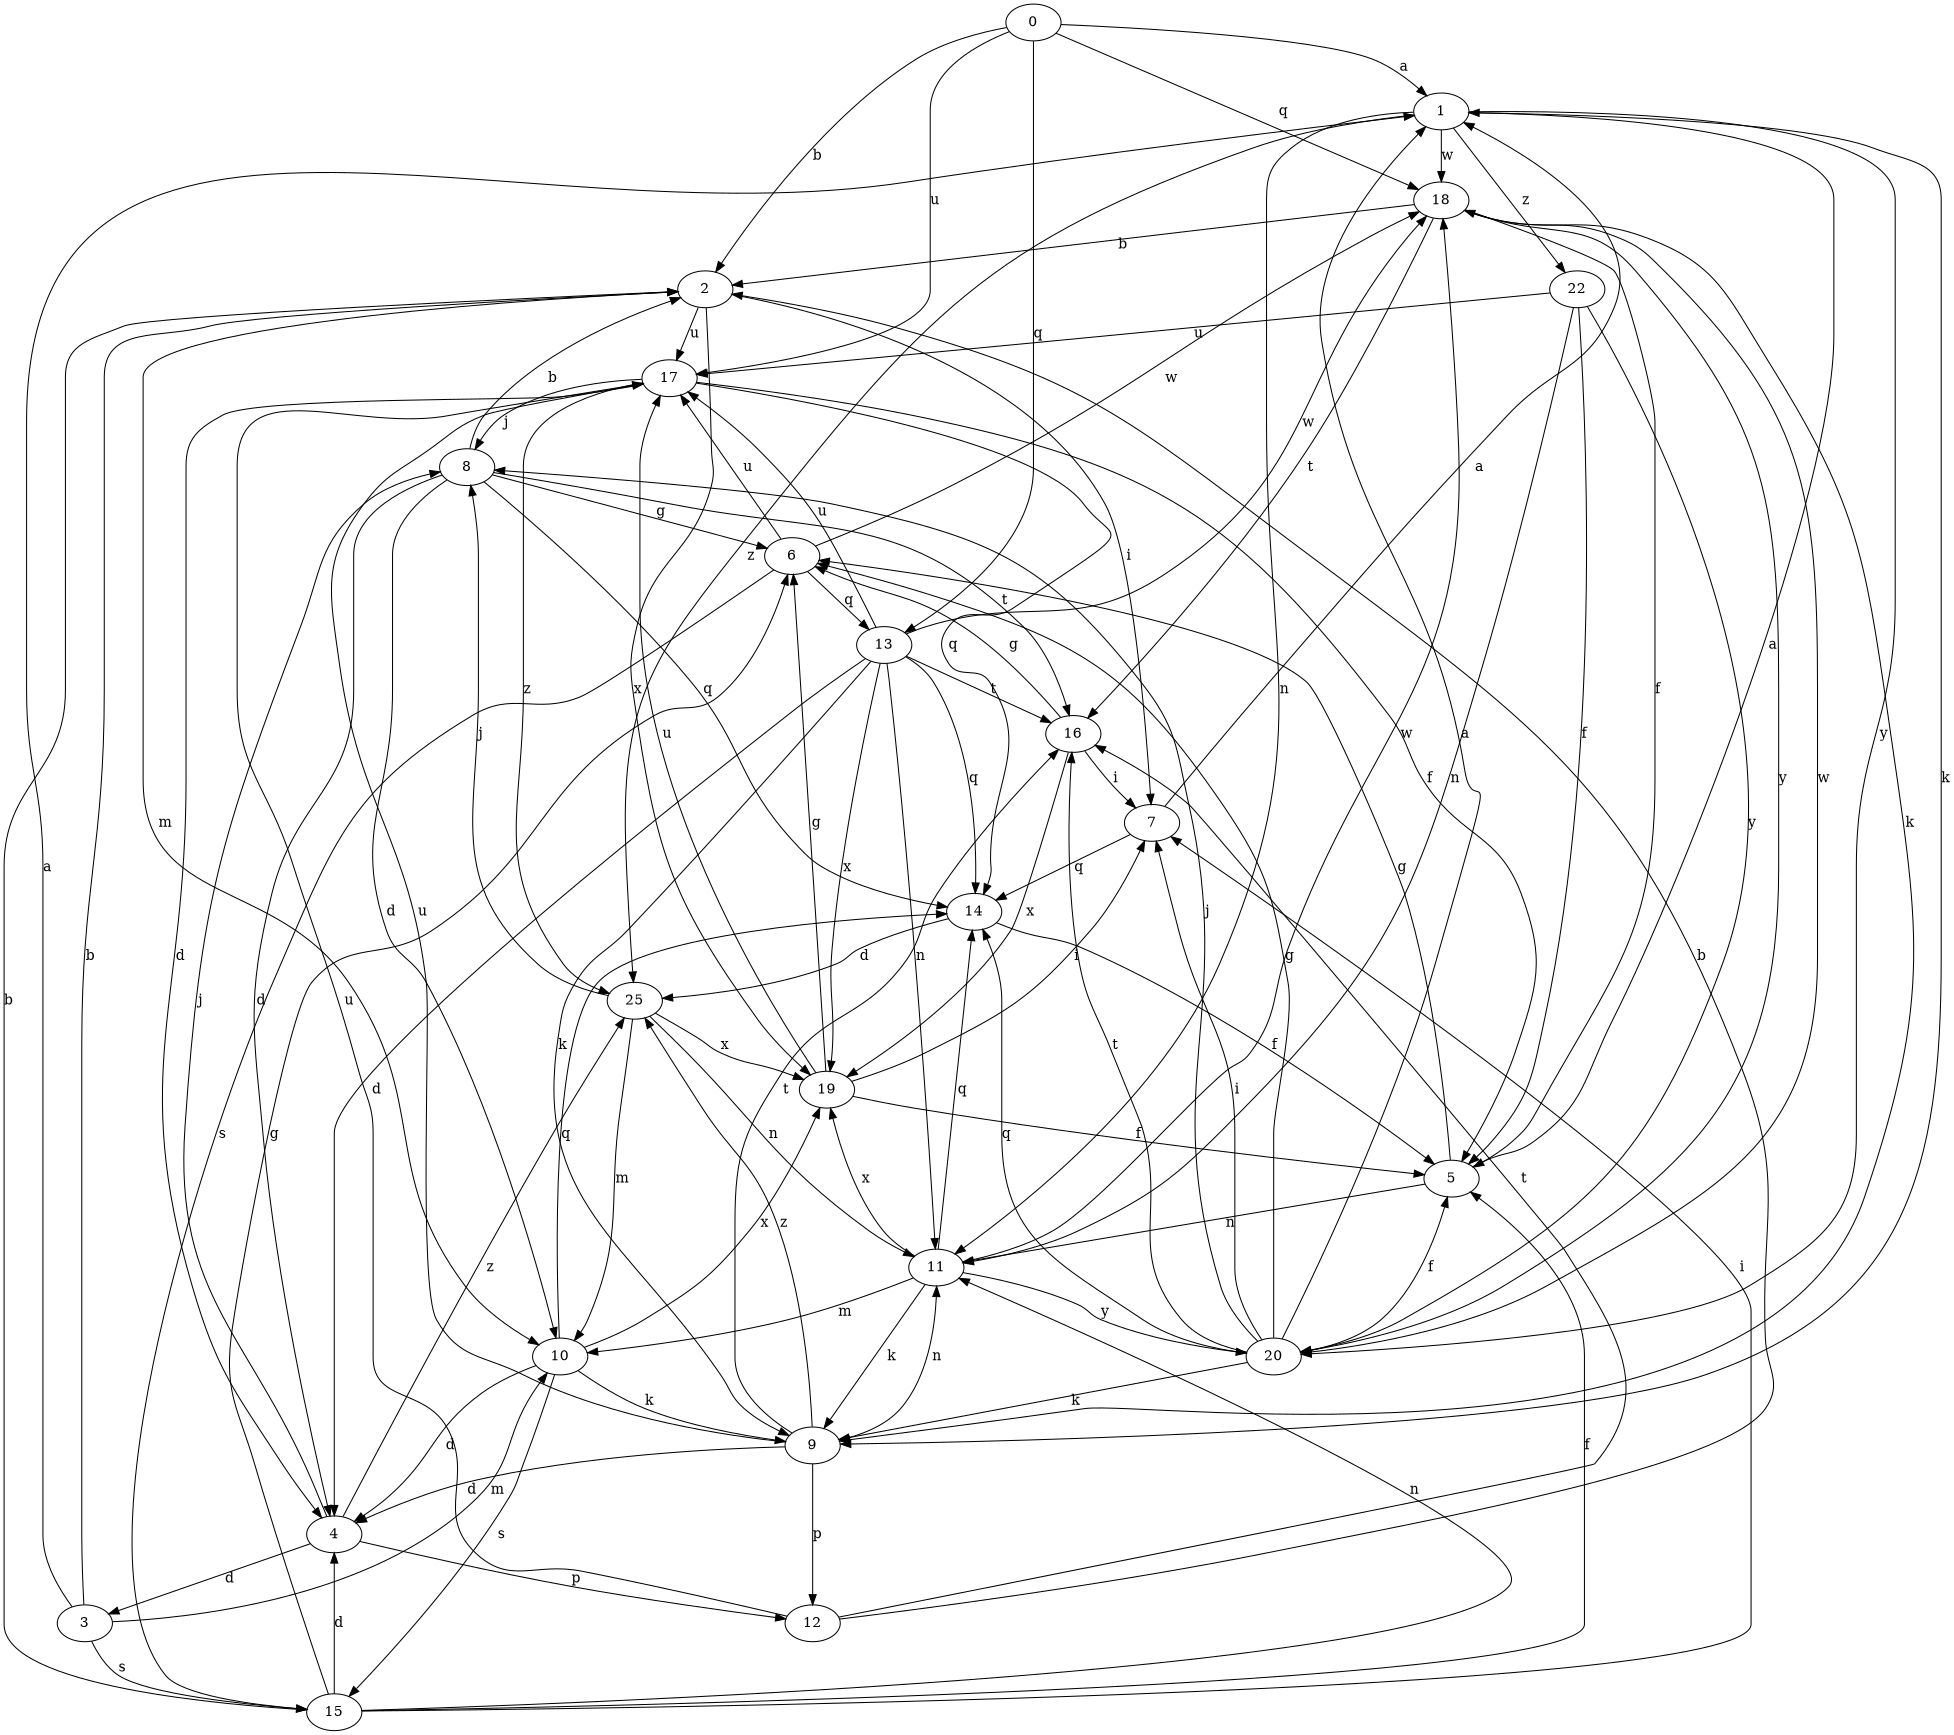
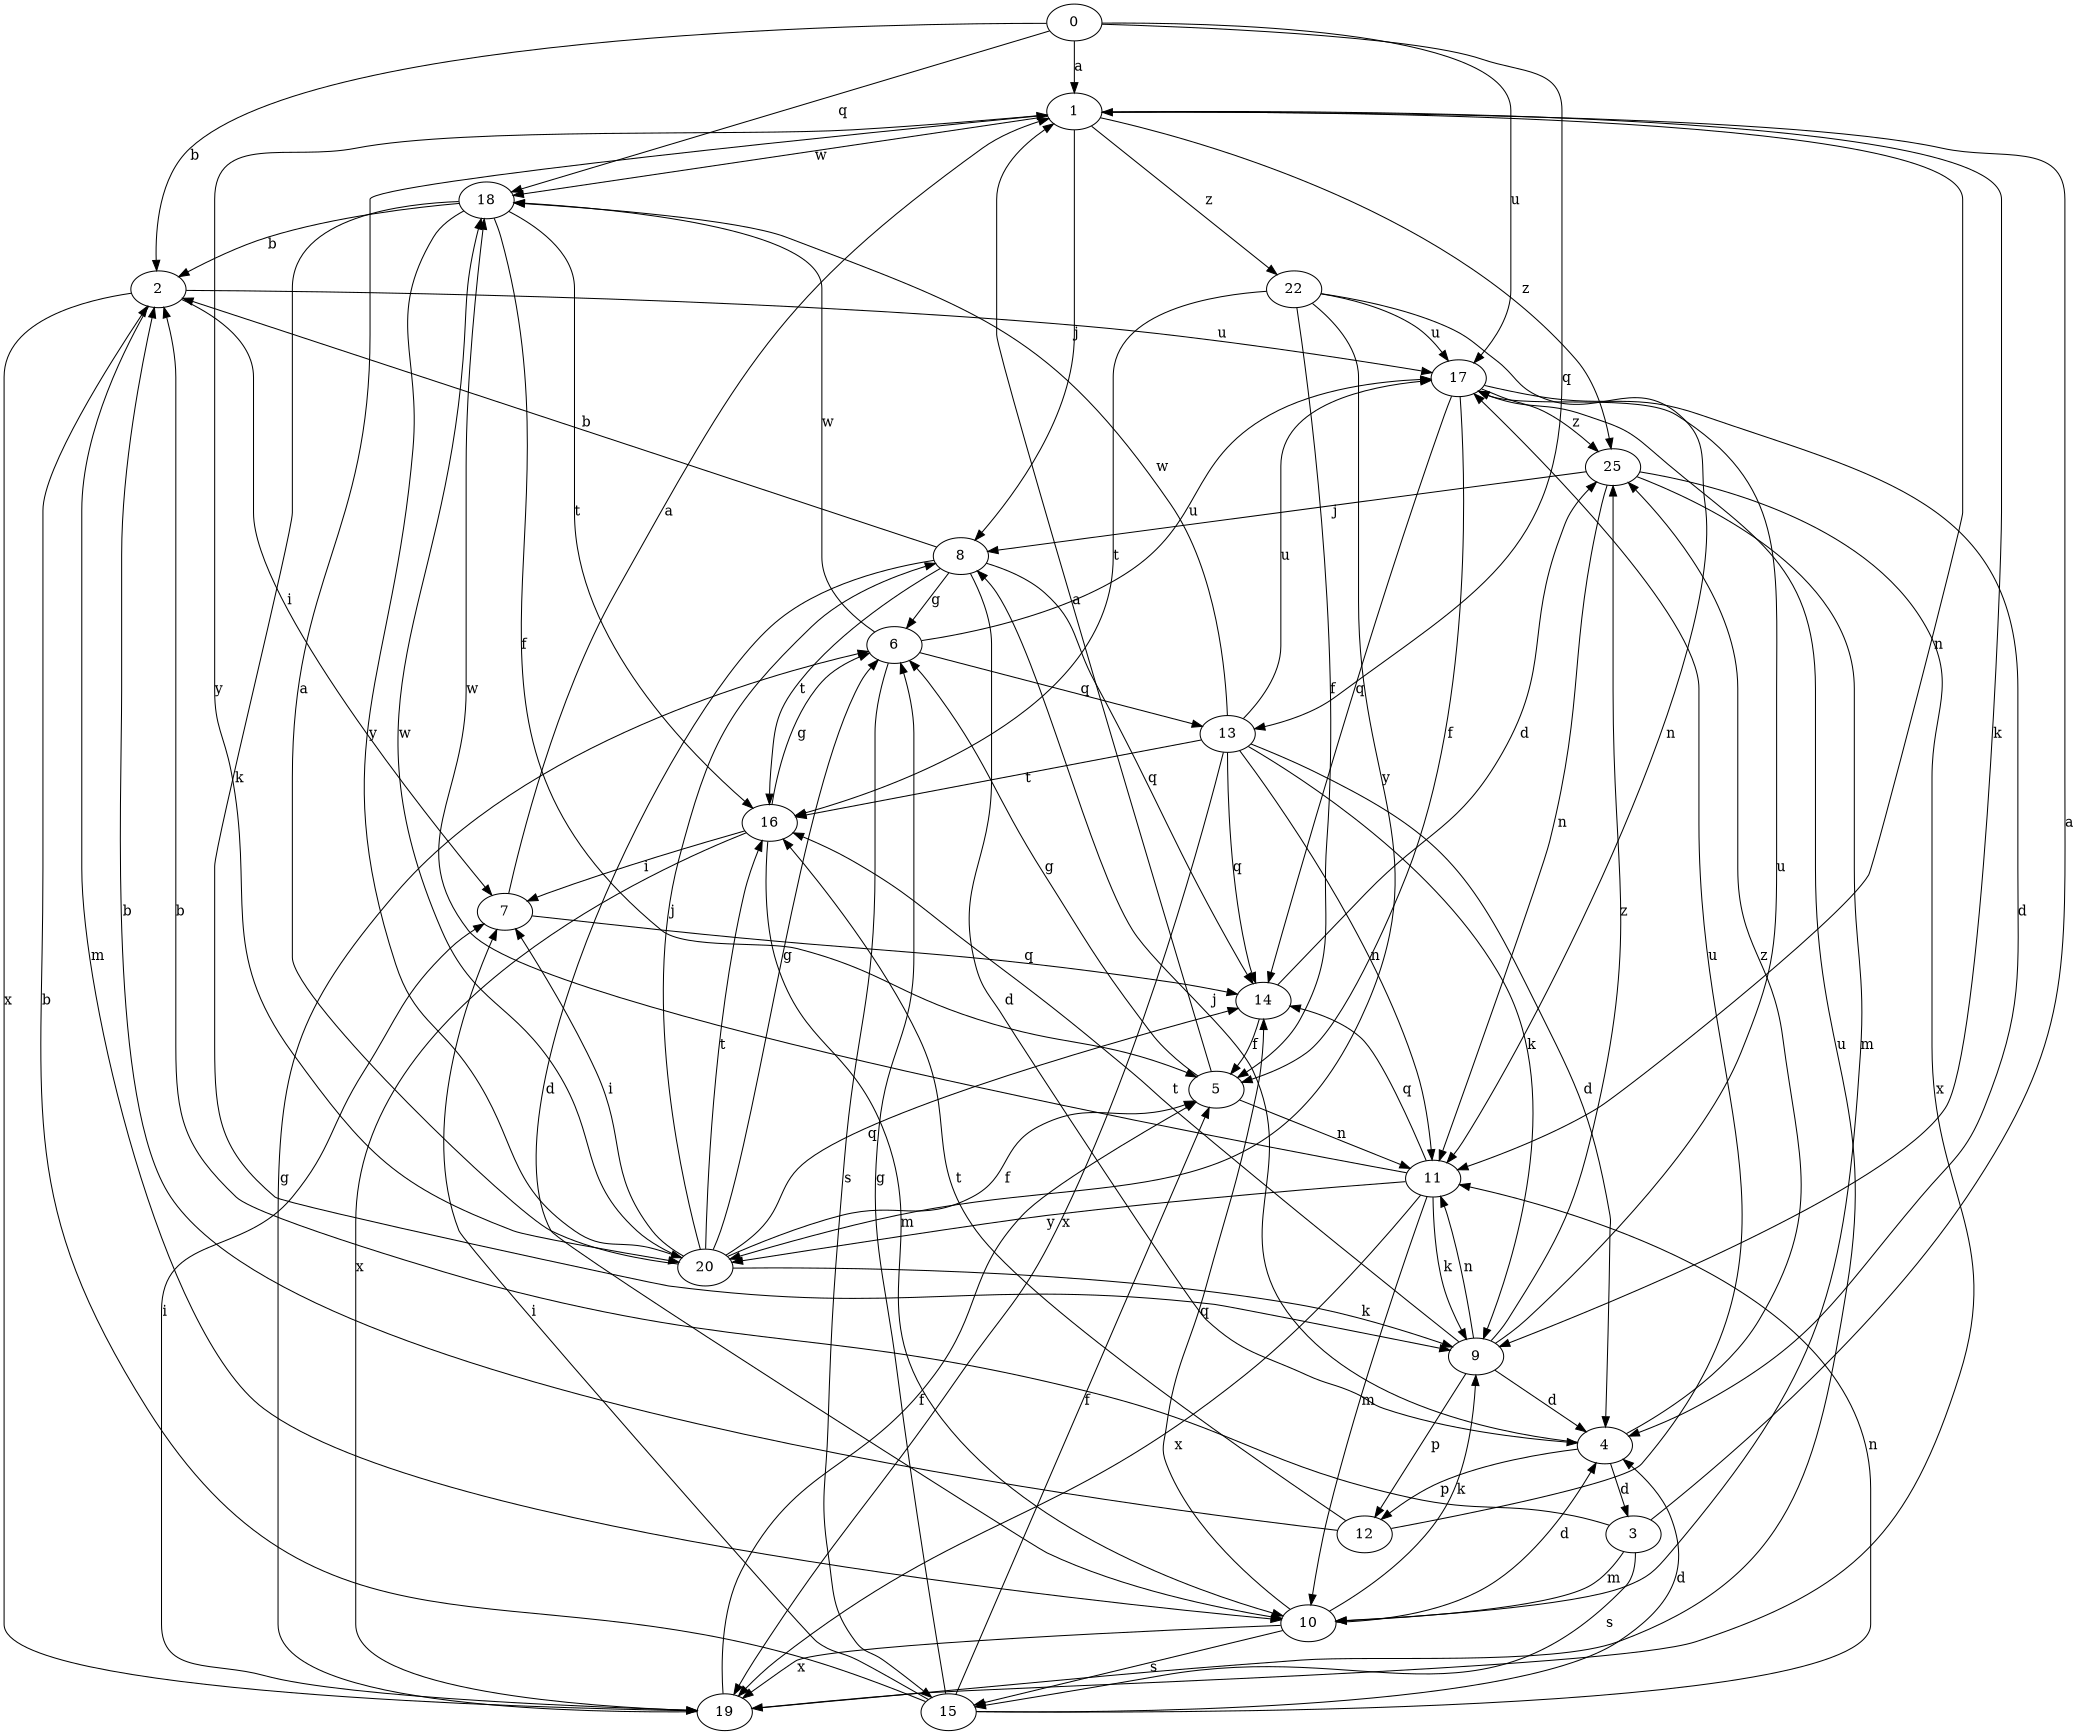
(567, 389) -> (1074, 344)
none -> (1112, 565)
none -> (899, 1312)
